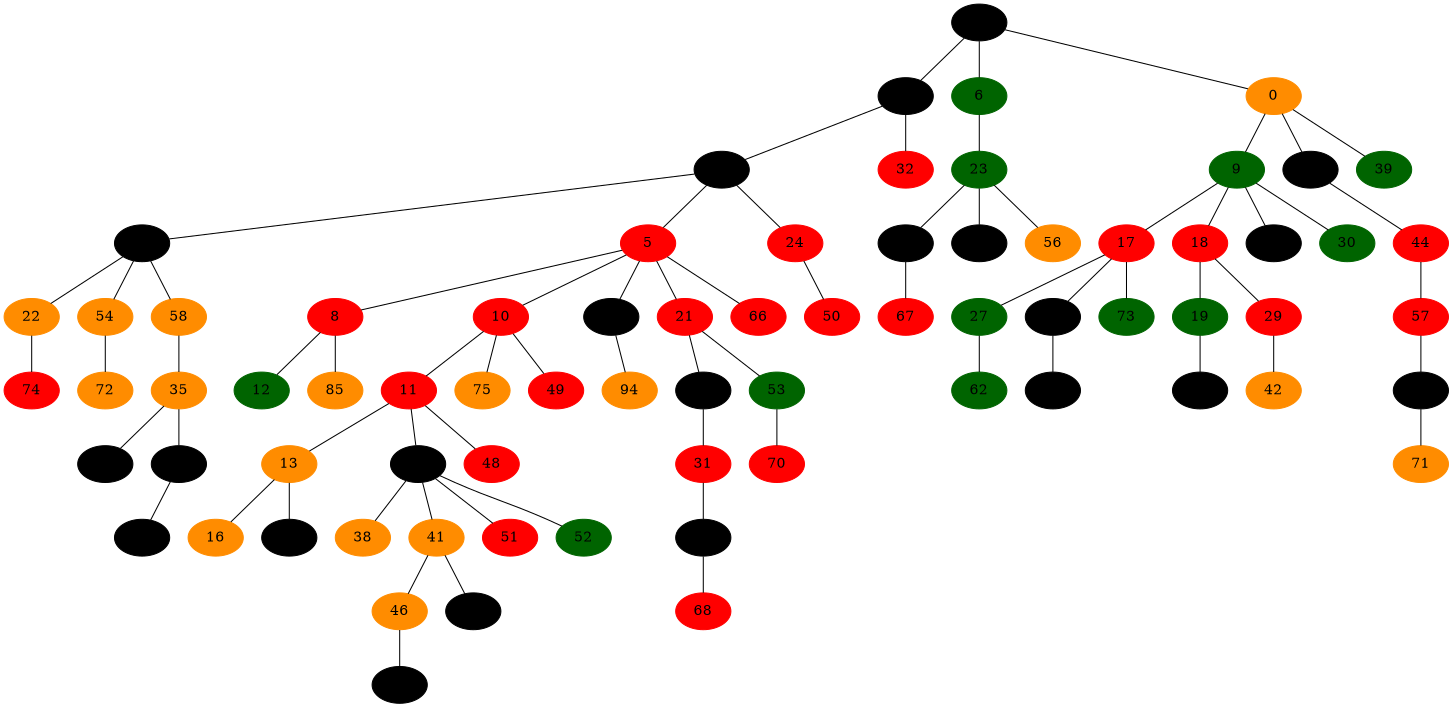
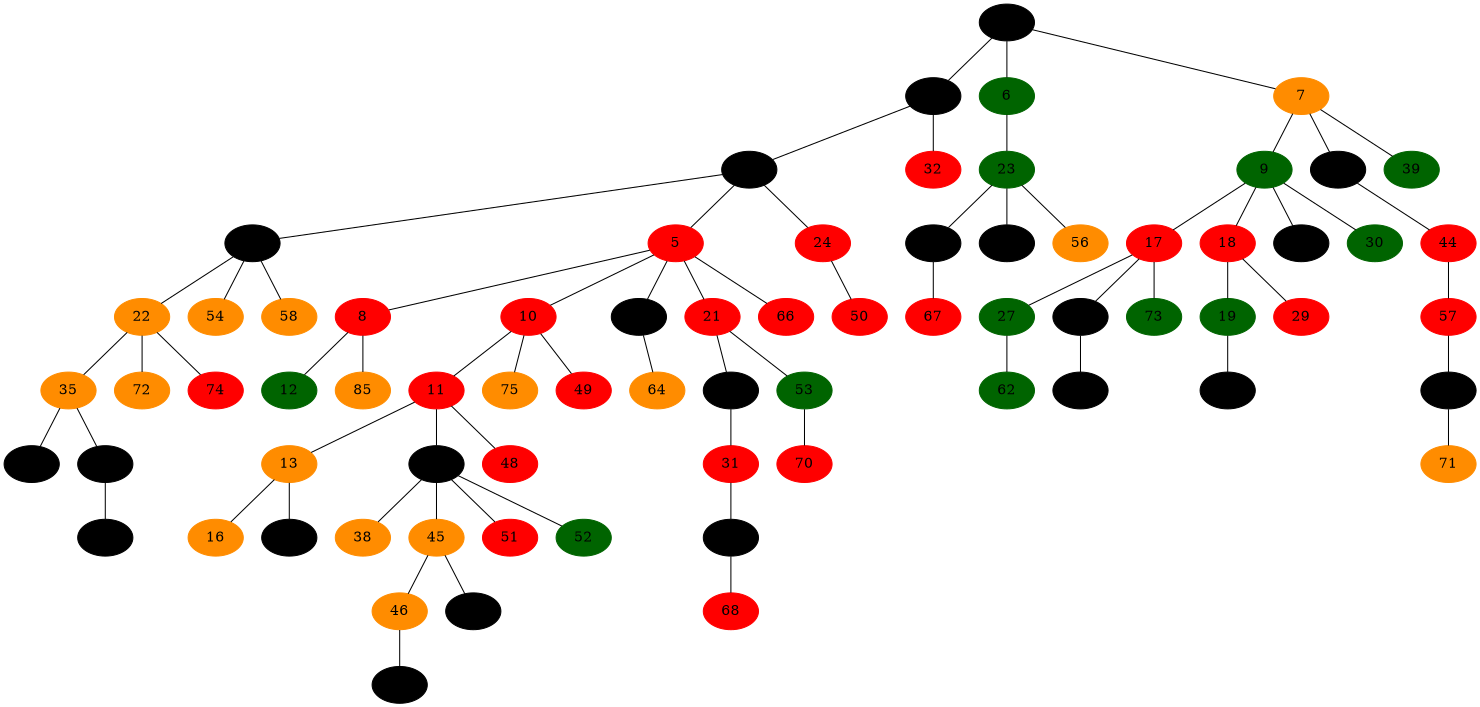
(1274, 96) -> (1301, 96)
(105, 354) -> (142, 354)
(179, 354) -> (105, 354)
(630, 390) -> (657, 390)
(1274, 390) -> none
(436, 538) -> (436, 538)
